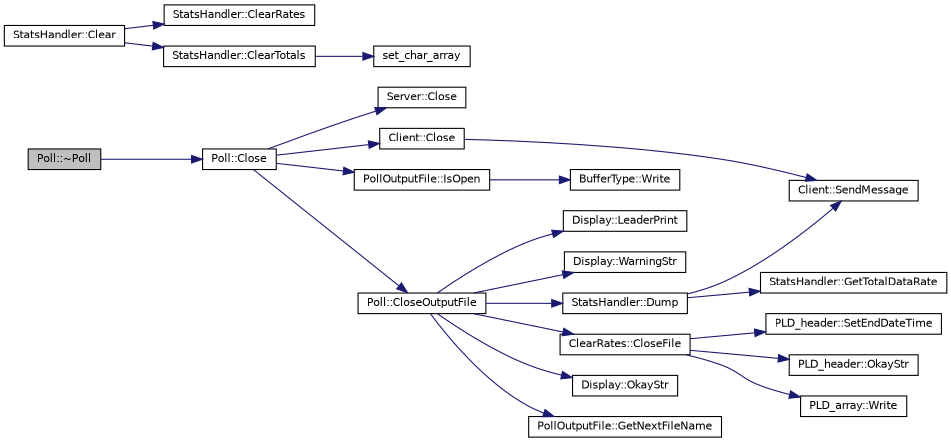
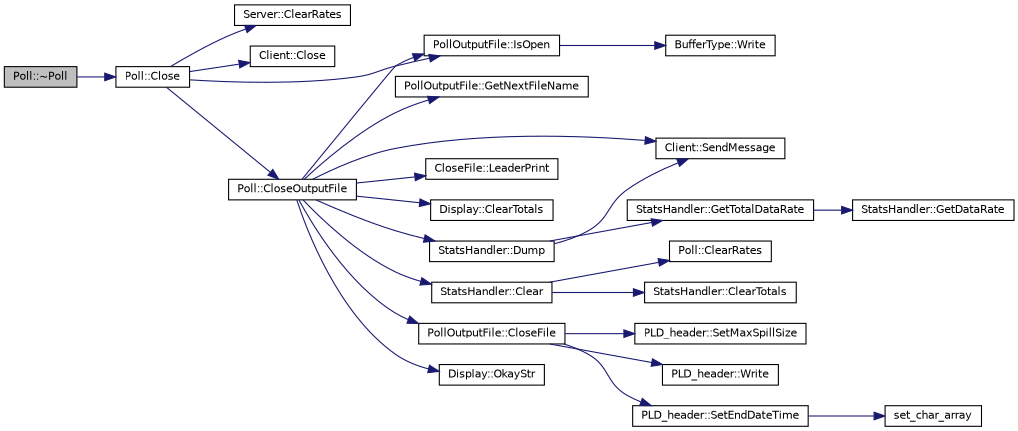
(239, 15) -> (720, 251)
(339, 56) -> (841, 416)
(422, 98) -> (292, 15)
none -> (355, 115)
(636, 149) -> (476, 139)
none -> (933, 210)
(625, 221) -> (492, 169)
none -> (357, 248)
(625, 262) -> (492, 210)
(625, 344) -> (492, 334)
(854, 365) -> (720, 334)
(854, 406) -> (720, 375)
